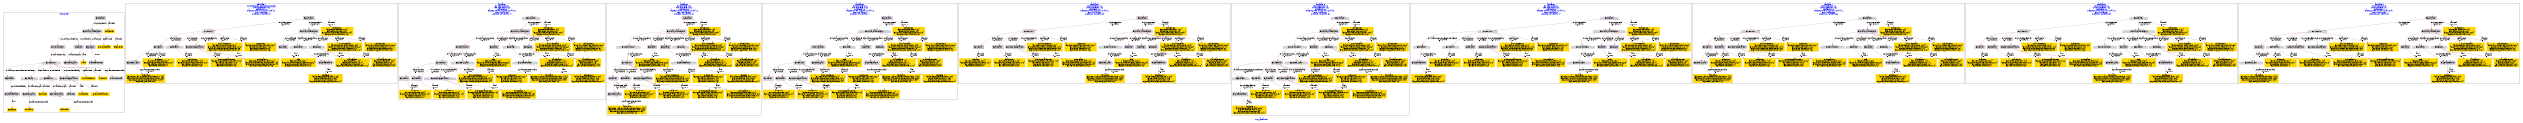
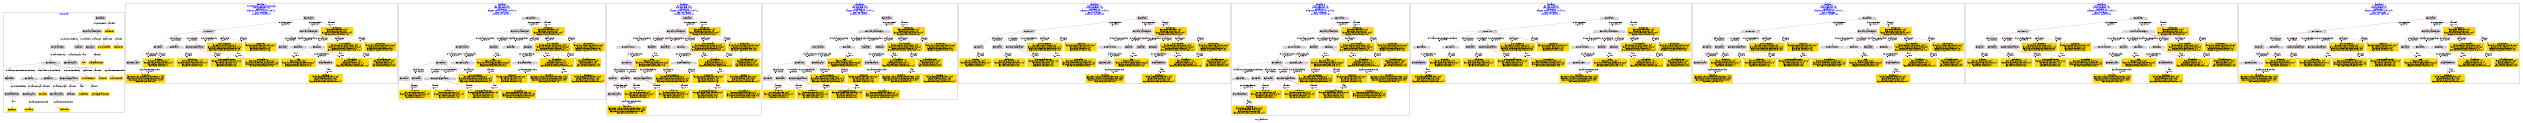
(97, 55) -> (97, 55)
(84, 63) -> (84, 63)
(96, 63) -> (96, 63)
(116, 78) -> (116, 78)
(100, 94) -> (100, 94)
(71, 100) -> (54, 103)
